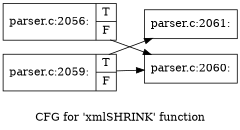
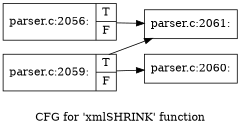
(122, 44) -> (126, 23)
